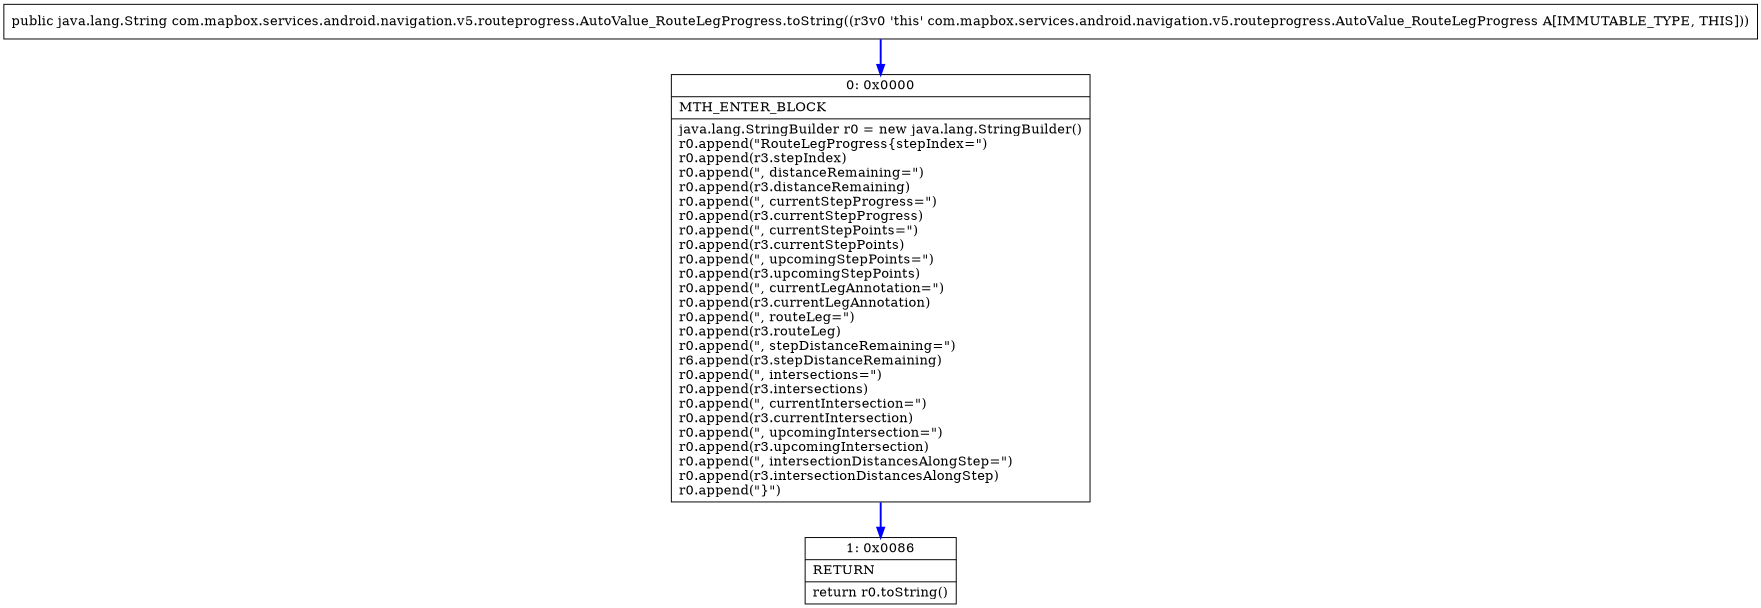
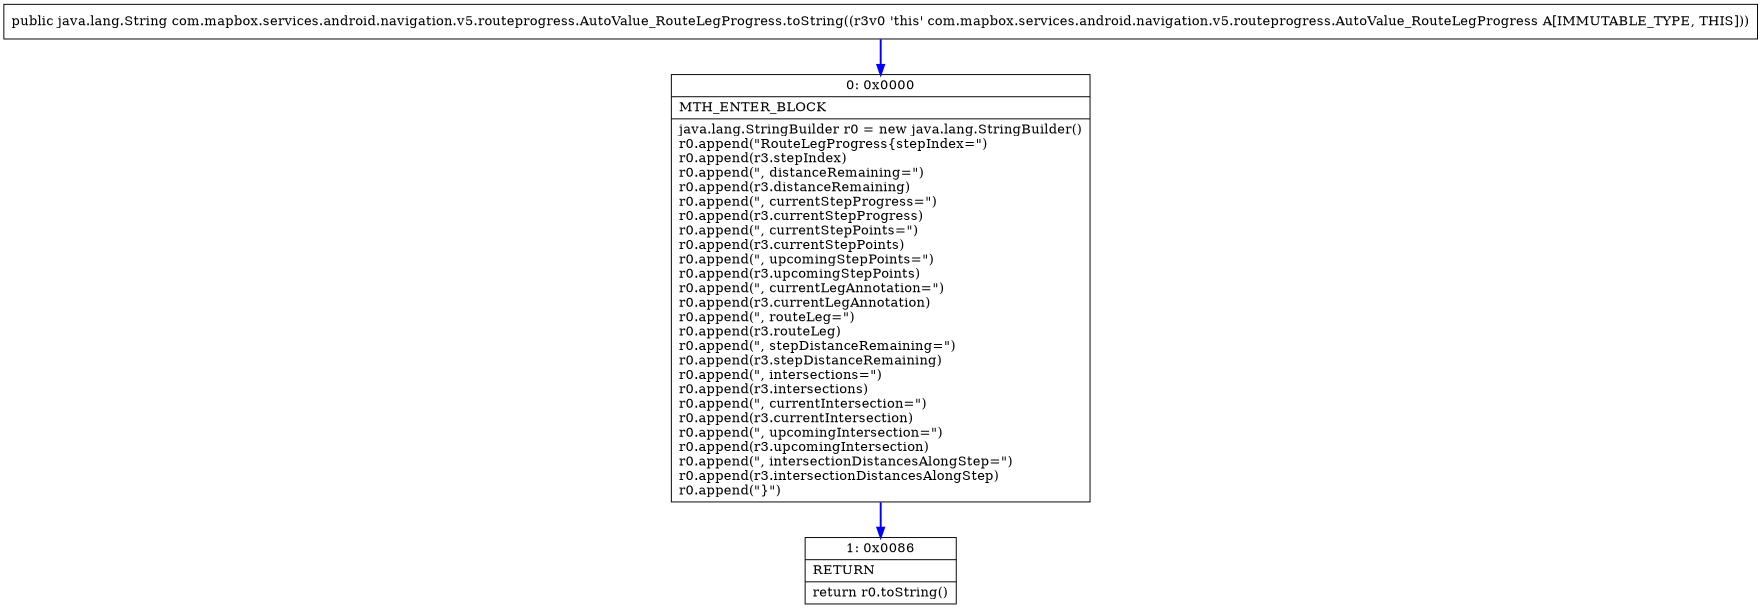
(811, 360) -> (811, 360)
